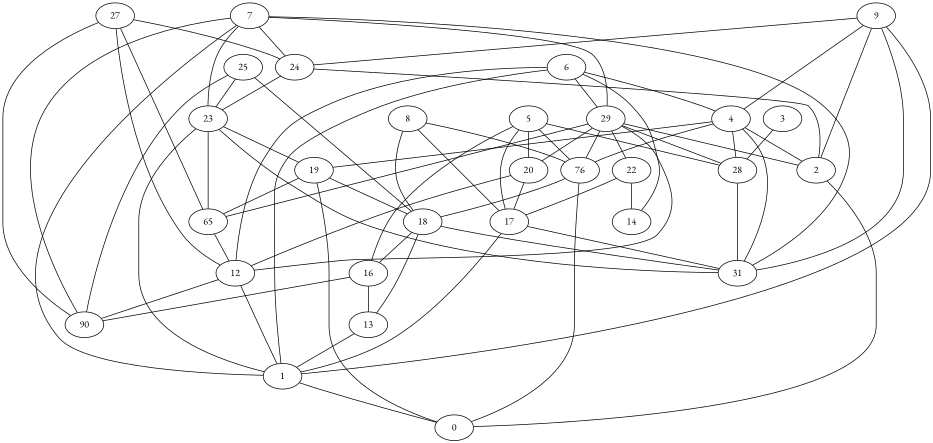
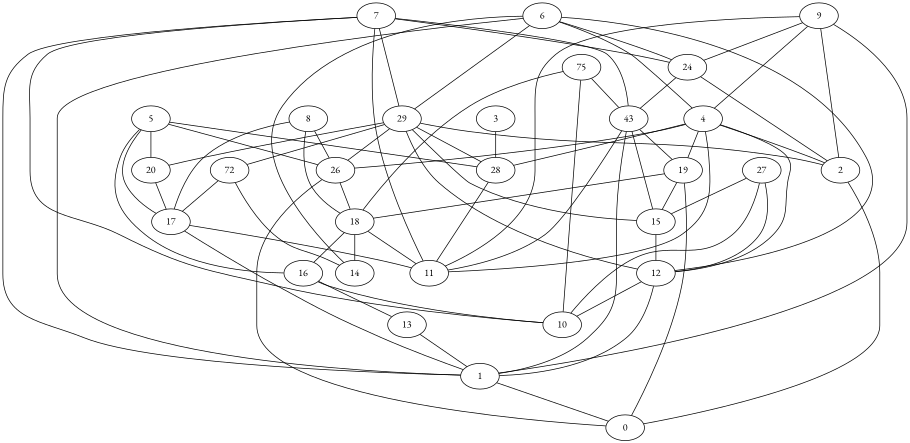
(208, 36) -> (616, 40)
(243, 67) -> (582, 67)
(208, 119) -> (629, 119)
(580, 170) -> (335, 170)
(632, 170) -> (230, 170)
(379, 215) -> (785, 213)
(208, 222) -> (656, 222)
(737, 273) -> (429, 273)
(400, 275) -> (355, 248)
(84, 325) -> (562, 325)
